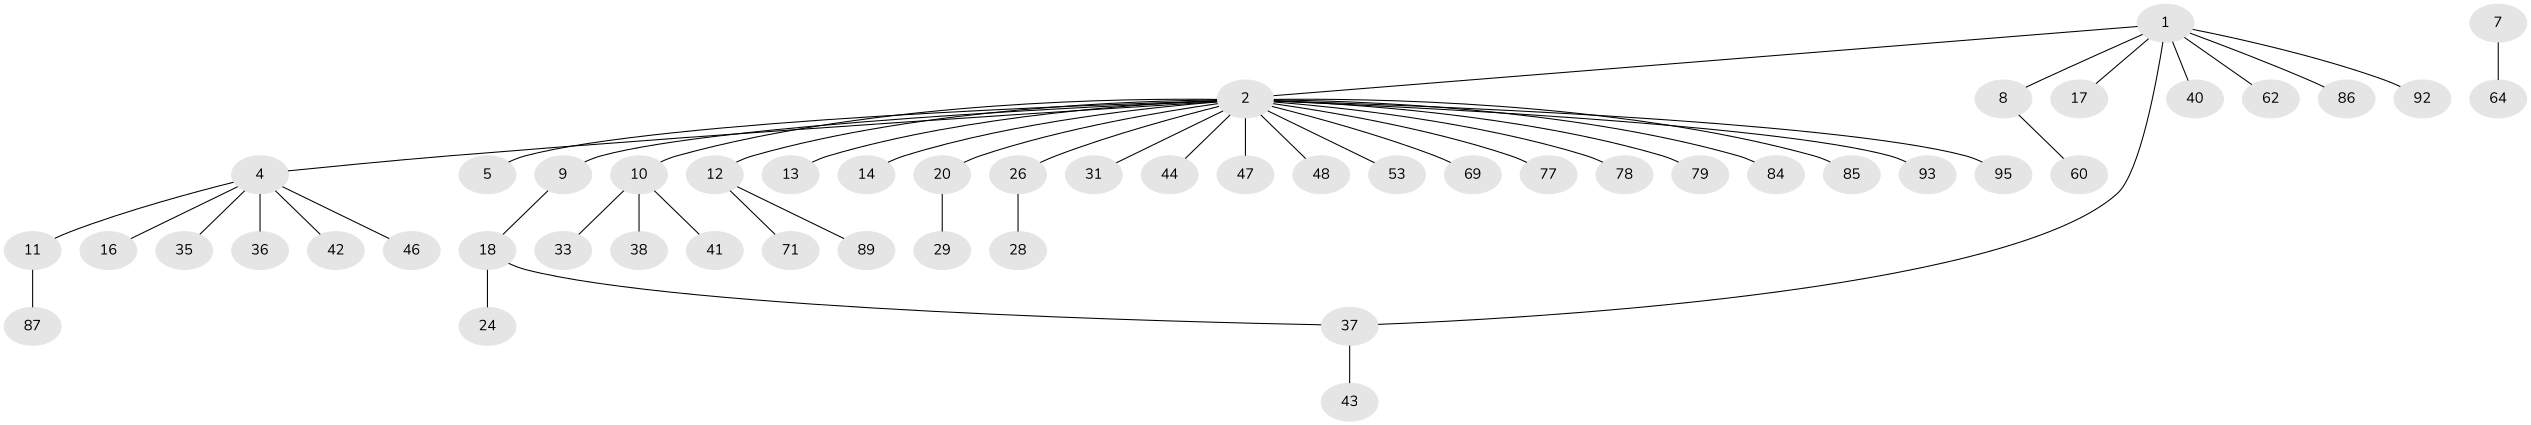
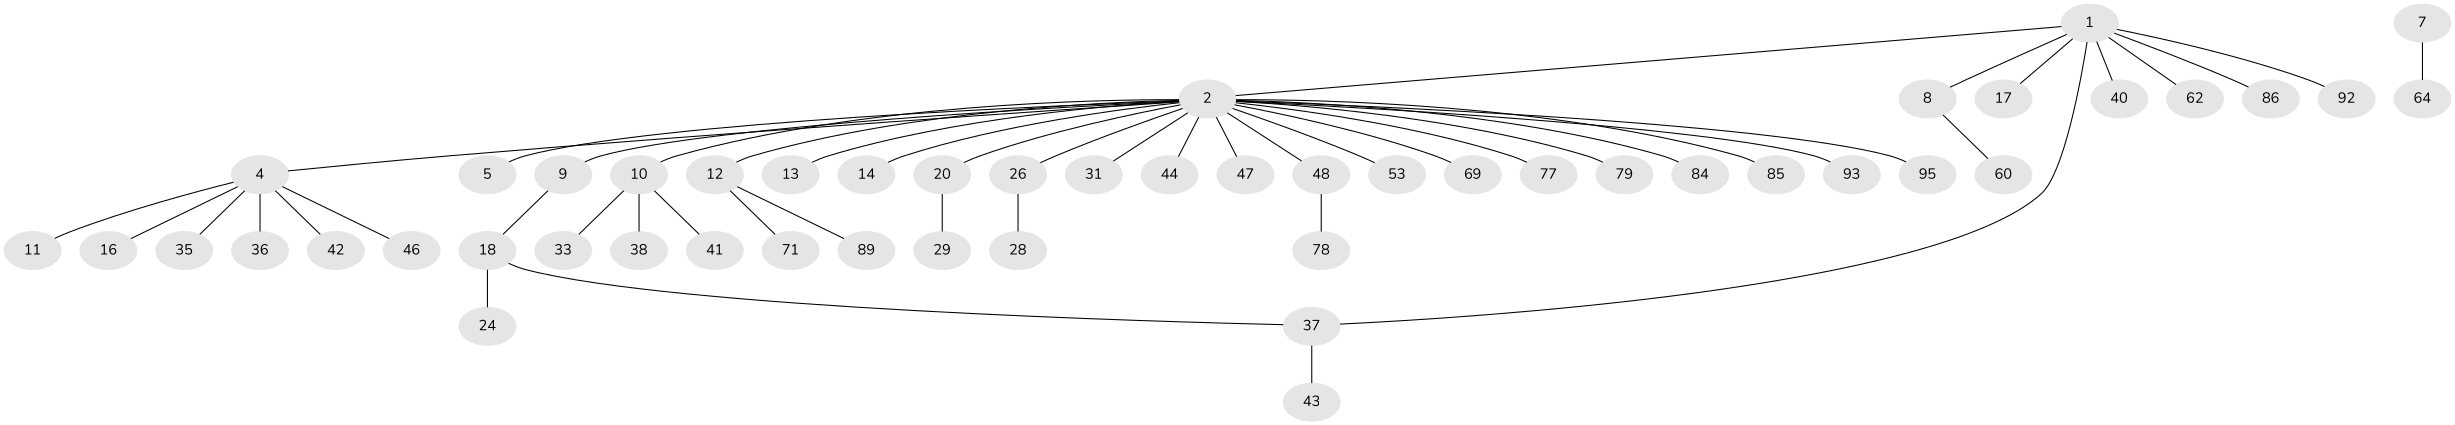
(1440, 122) -> (1321, 213)
(33, 326) -> none
